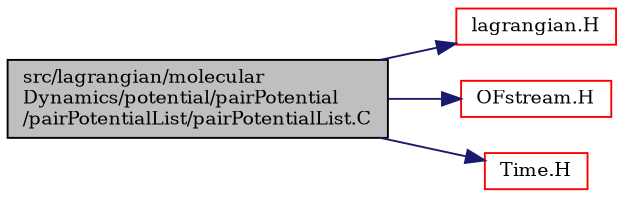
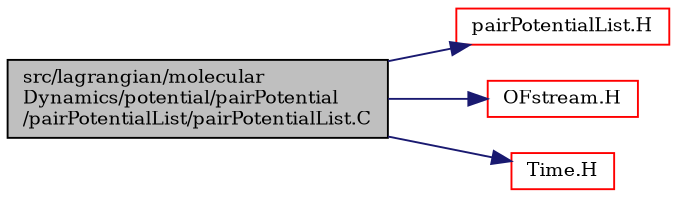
(536, 27) -> (563, 27)
